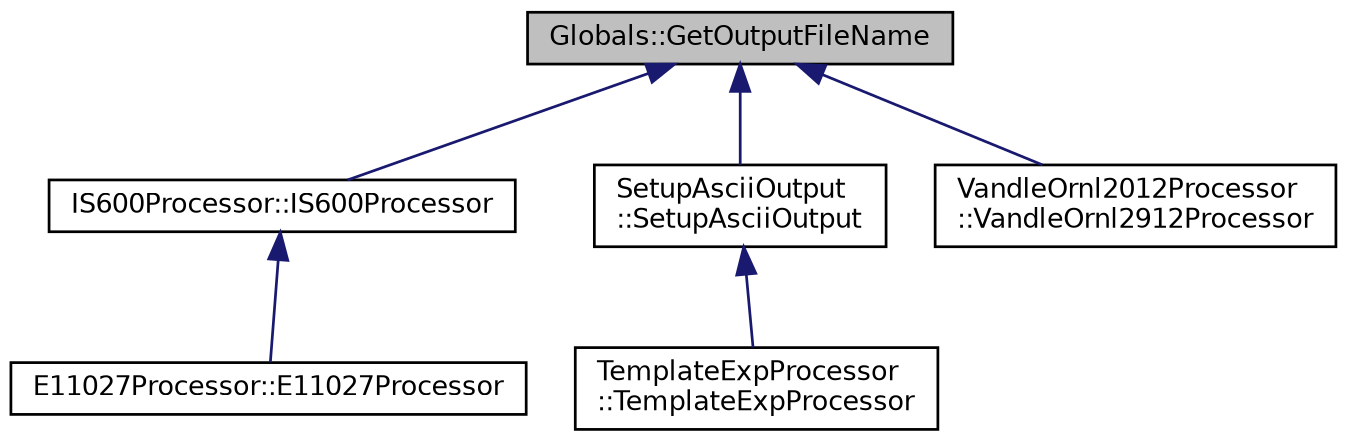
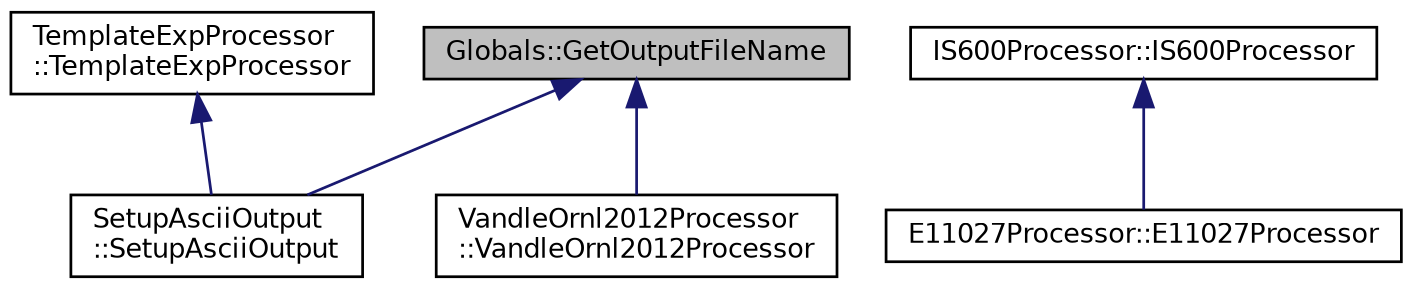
(498, 127) -> none
(1136, 206) -> (637, 236)
(750, 311) -> (206, 158)
